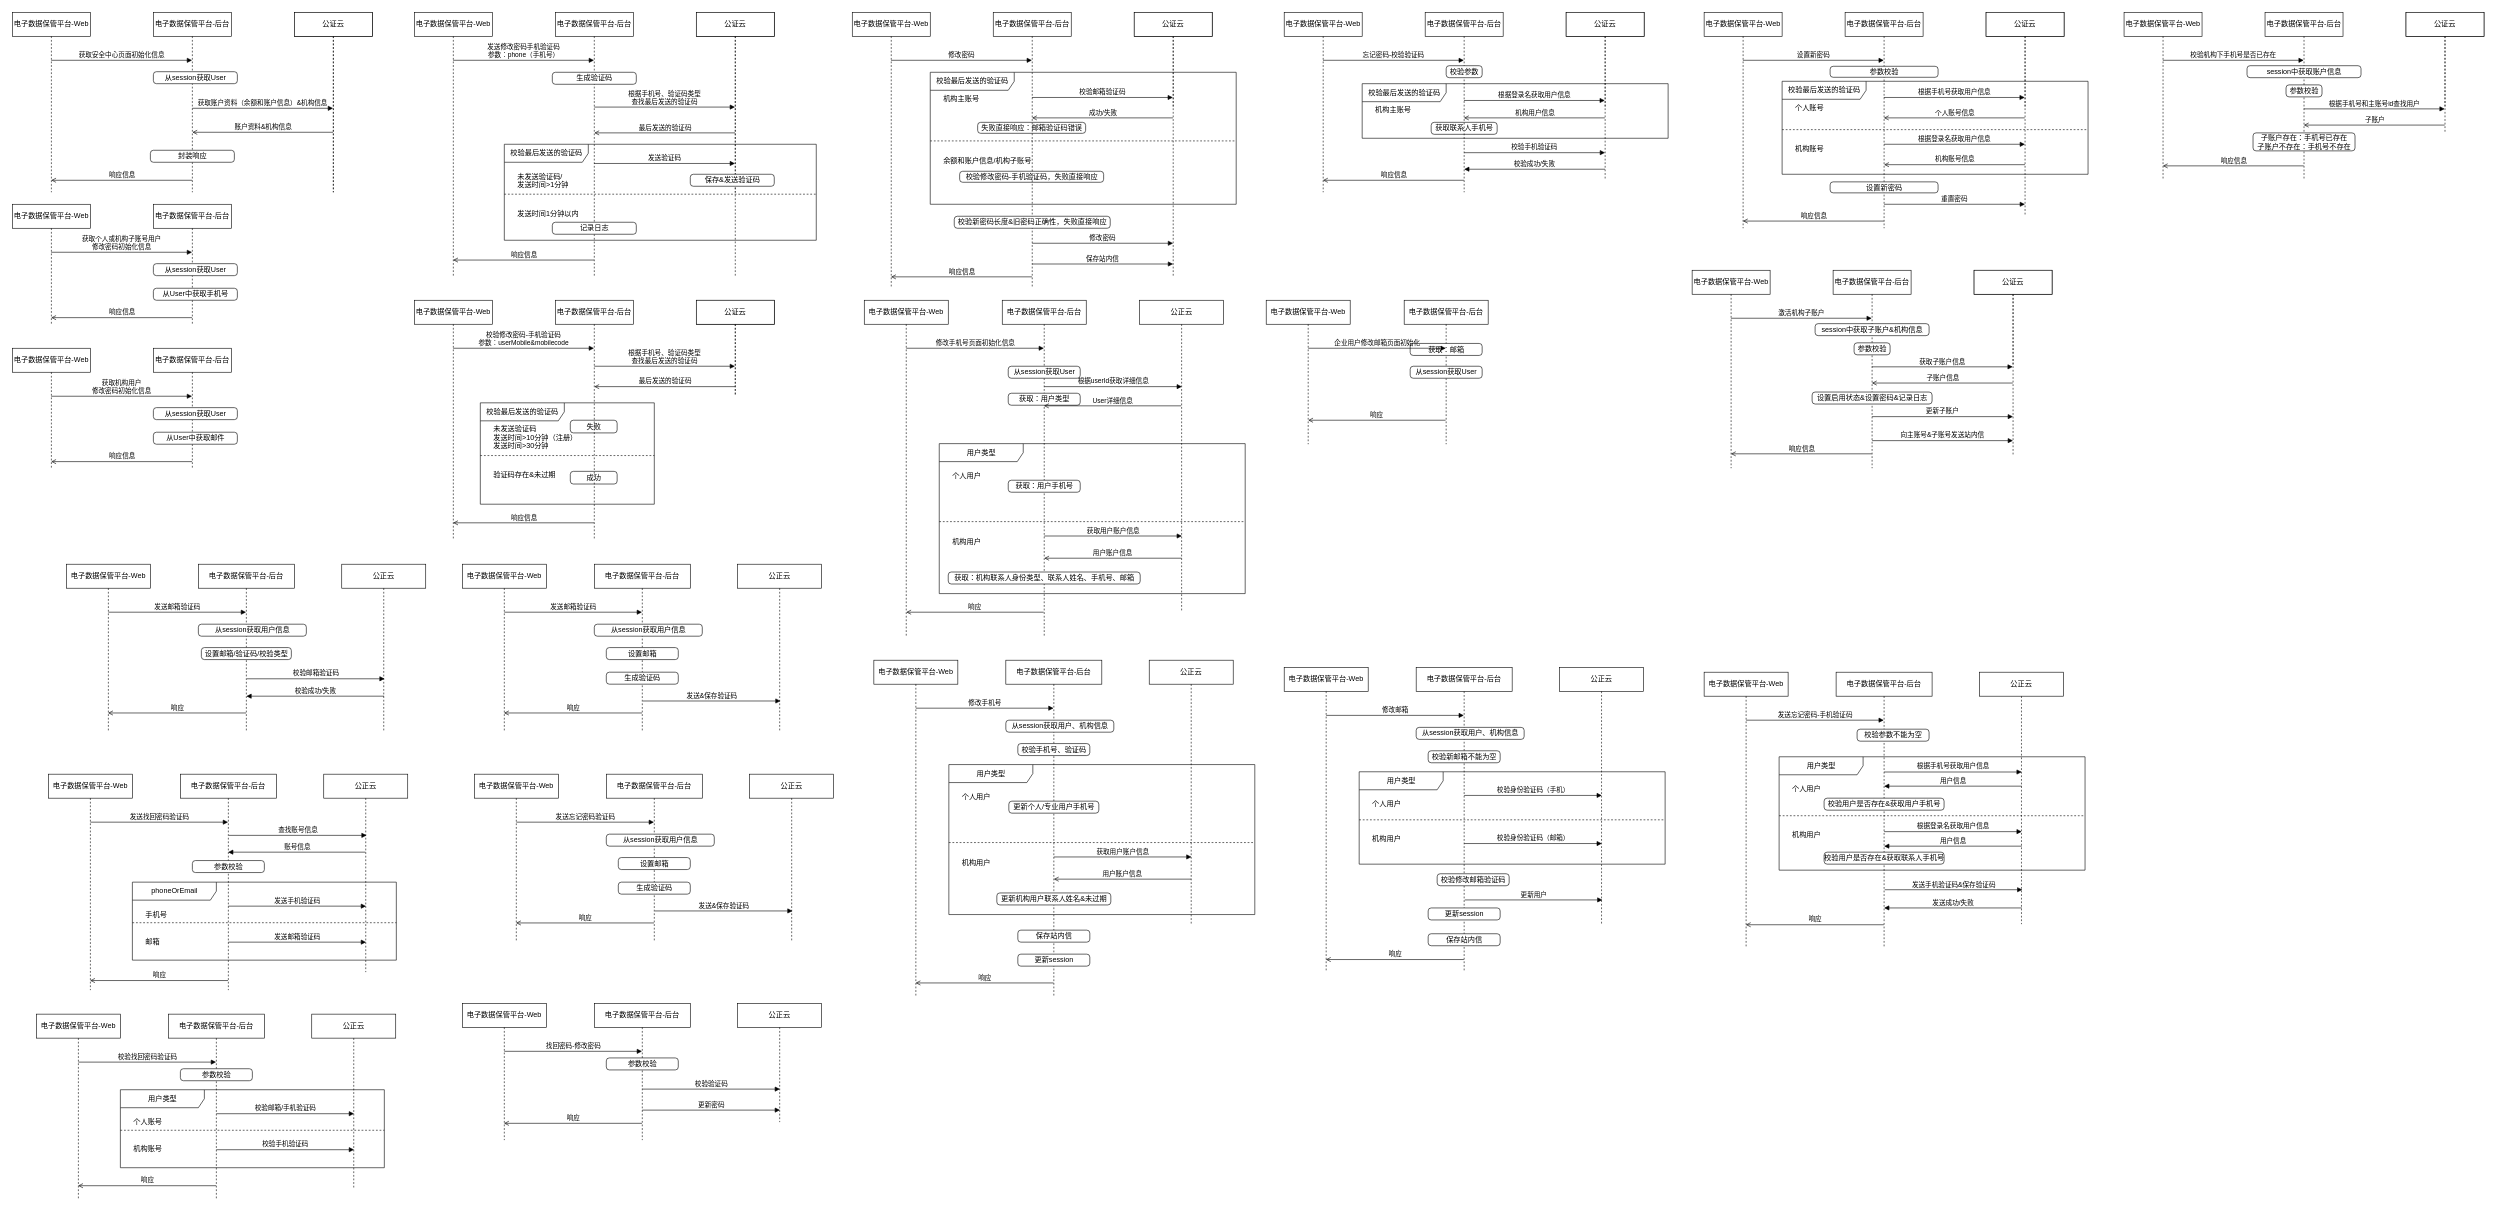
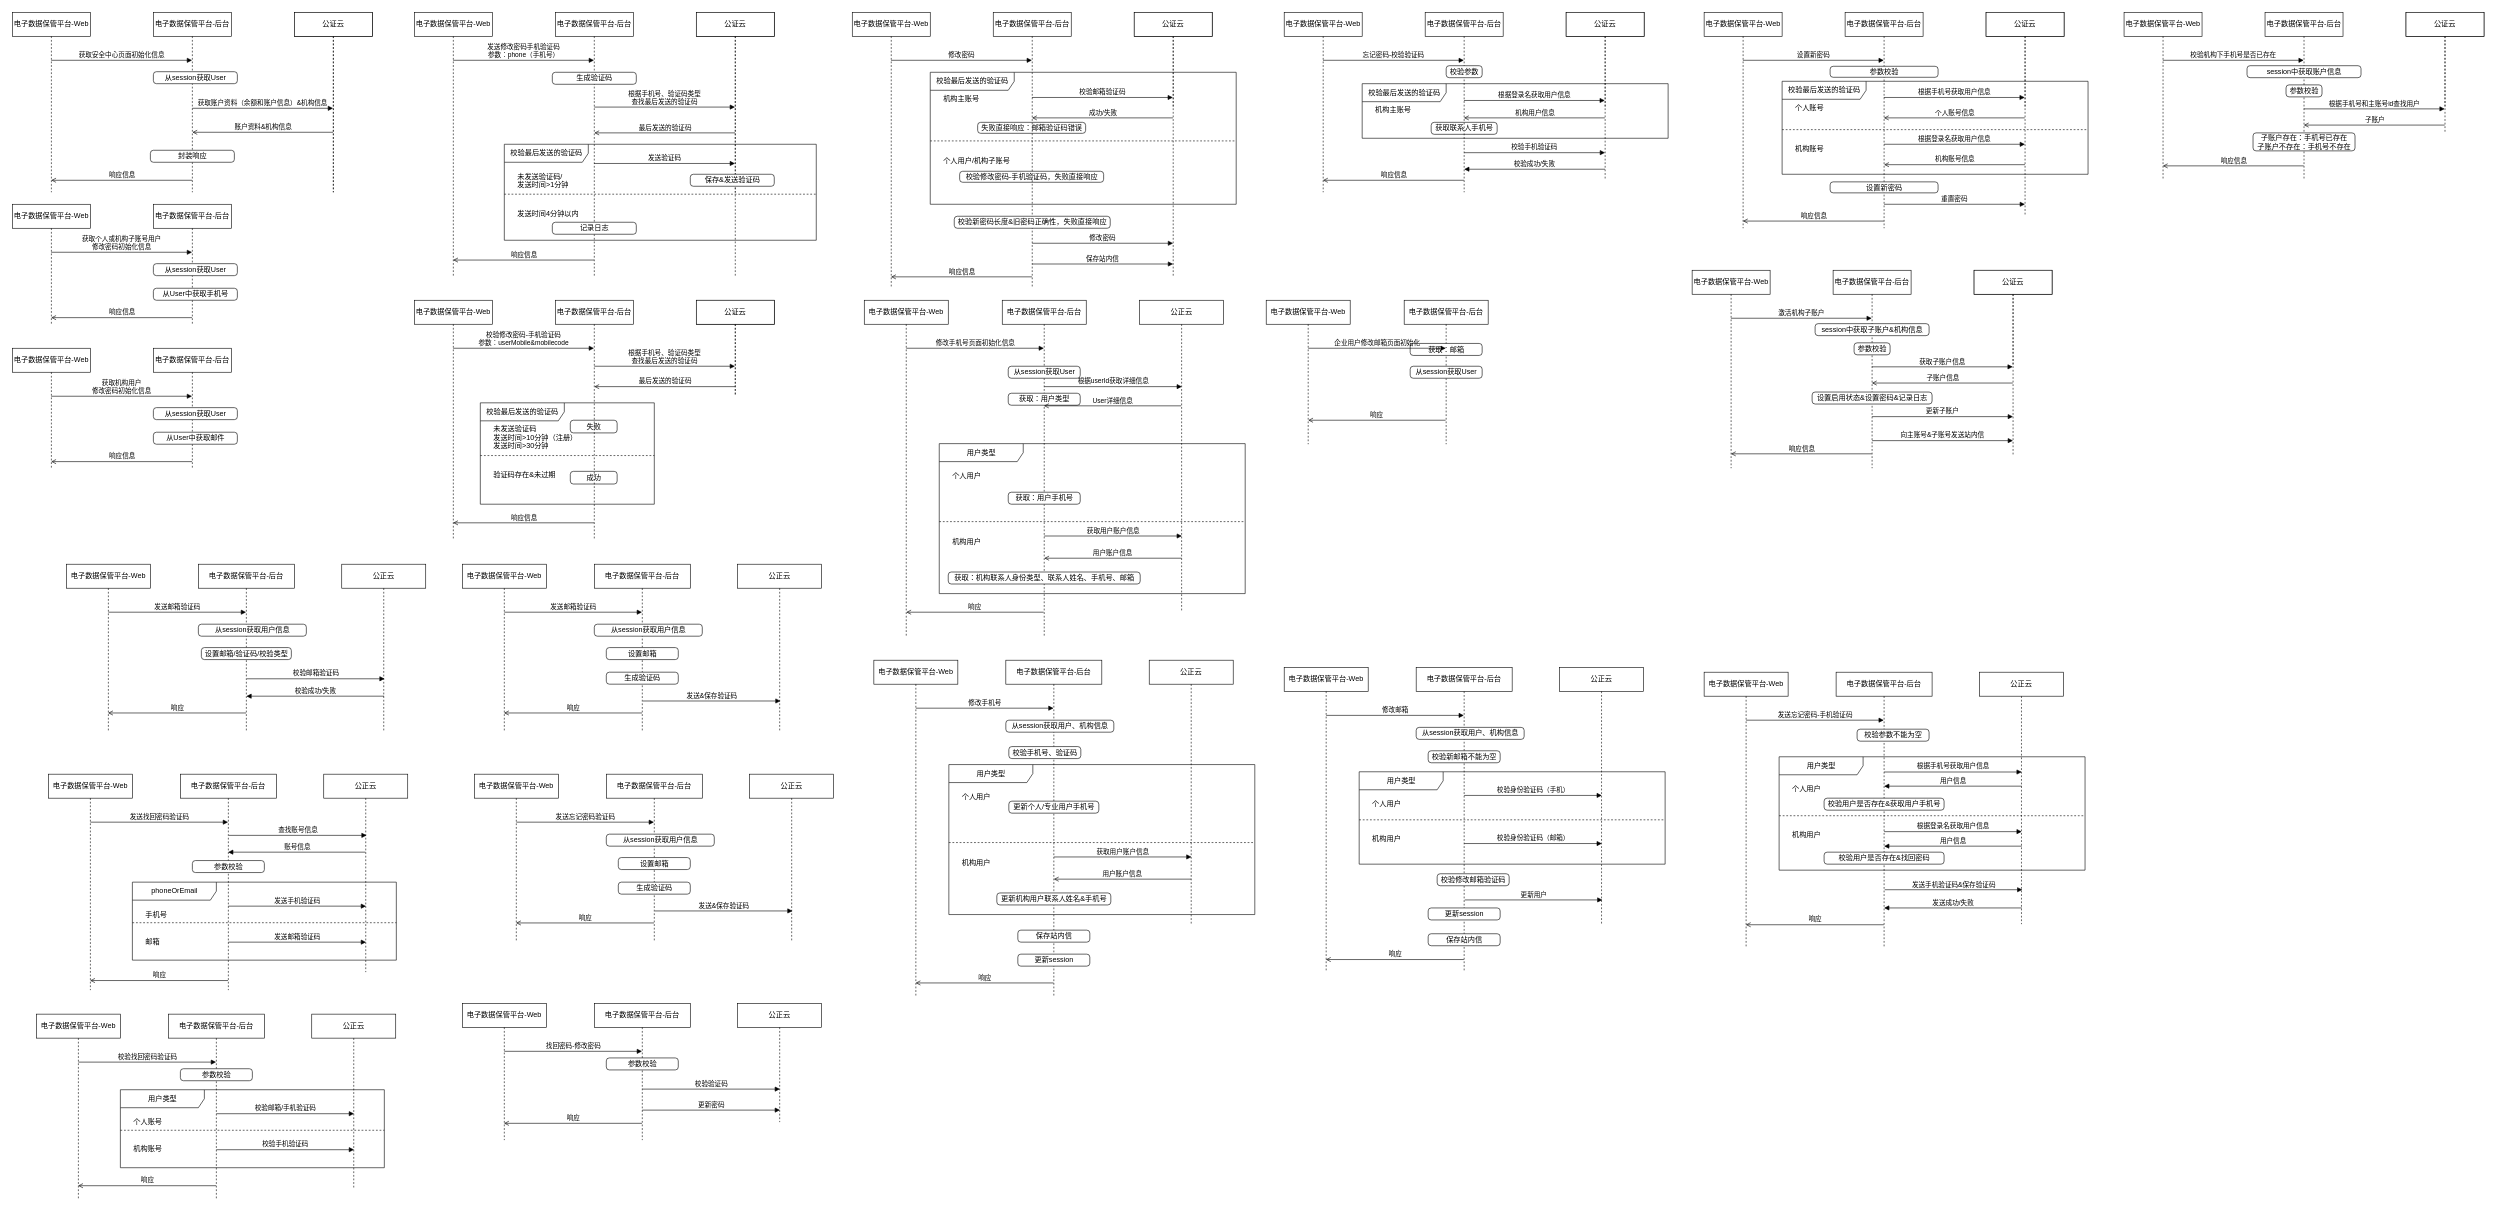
(988, 161) -> (978, 161)
(548, 213) -> (548, 213)
(1044, 486) -> (1044, 498)
(1054, 750) -> (1045, 753)
(1885, 858) -> (1885, 858)
(1054, 899) -> (1054, 899)
